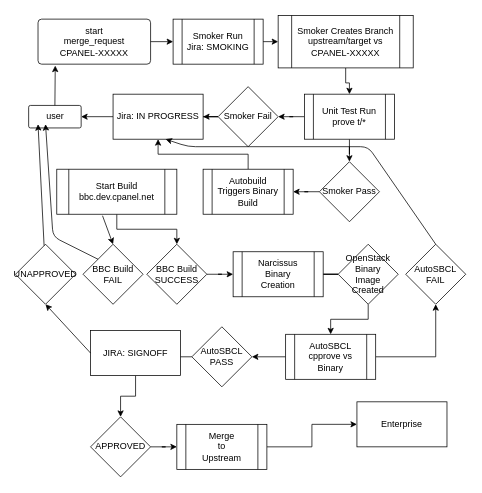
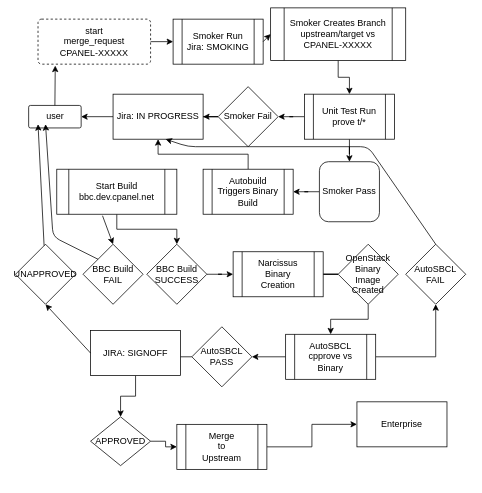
(94, 42) -> (94, 42)
(345, 42) -> (338, 34)
(349, 192) -> (349, 192)
(120, 447) -> (120, 441)
